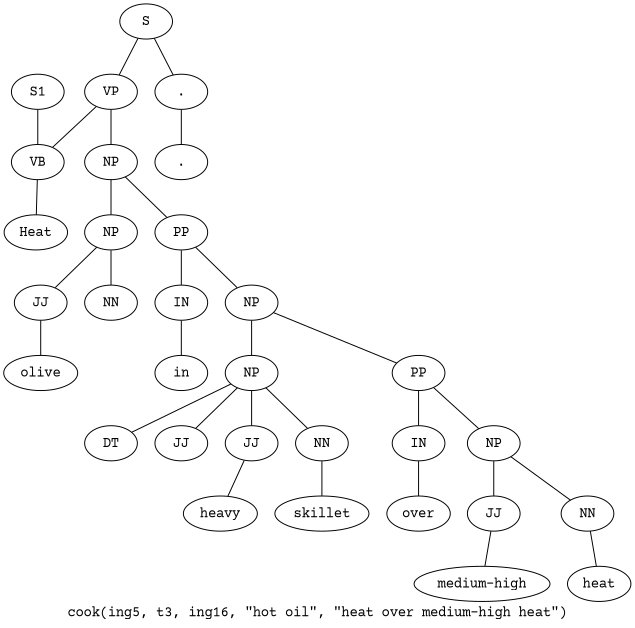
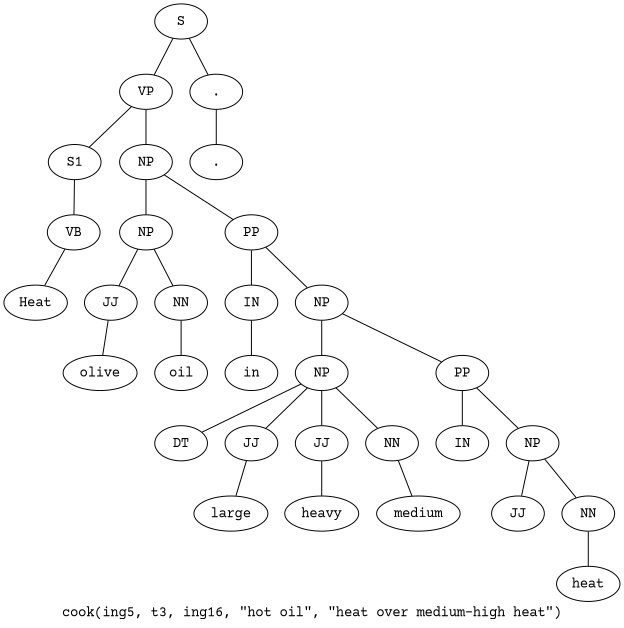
(74, 127) -> (110, 127)
none -> (181, 373)
none -> (231, 514)
(322, 514) -> (418, 514)
(419, 514) -> none
(482, 584) -> none
